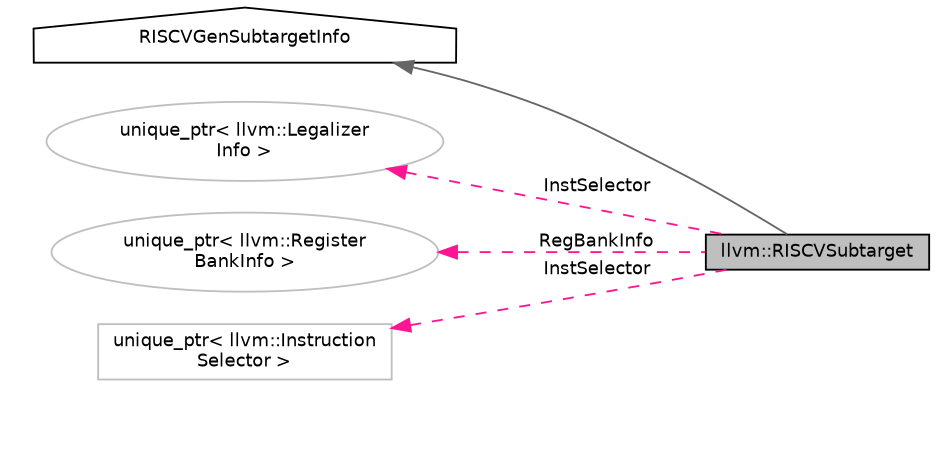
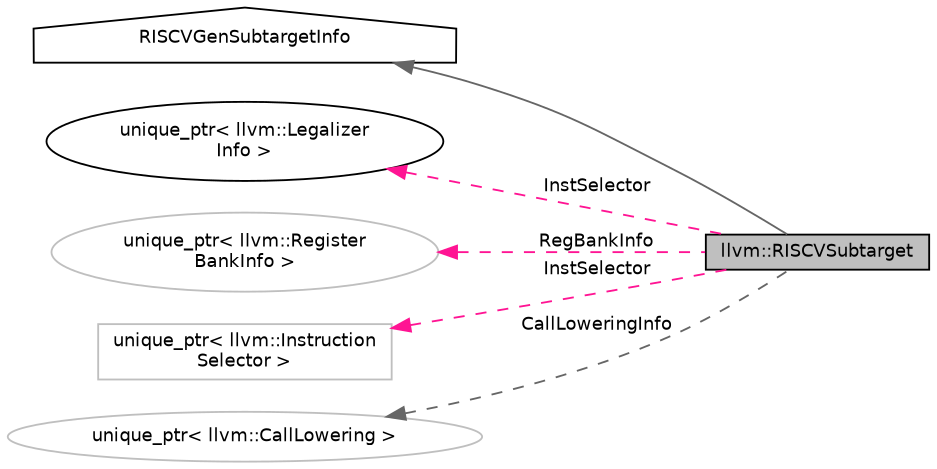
(245, 141) -> (245, 141)
none -> (245, 437)
